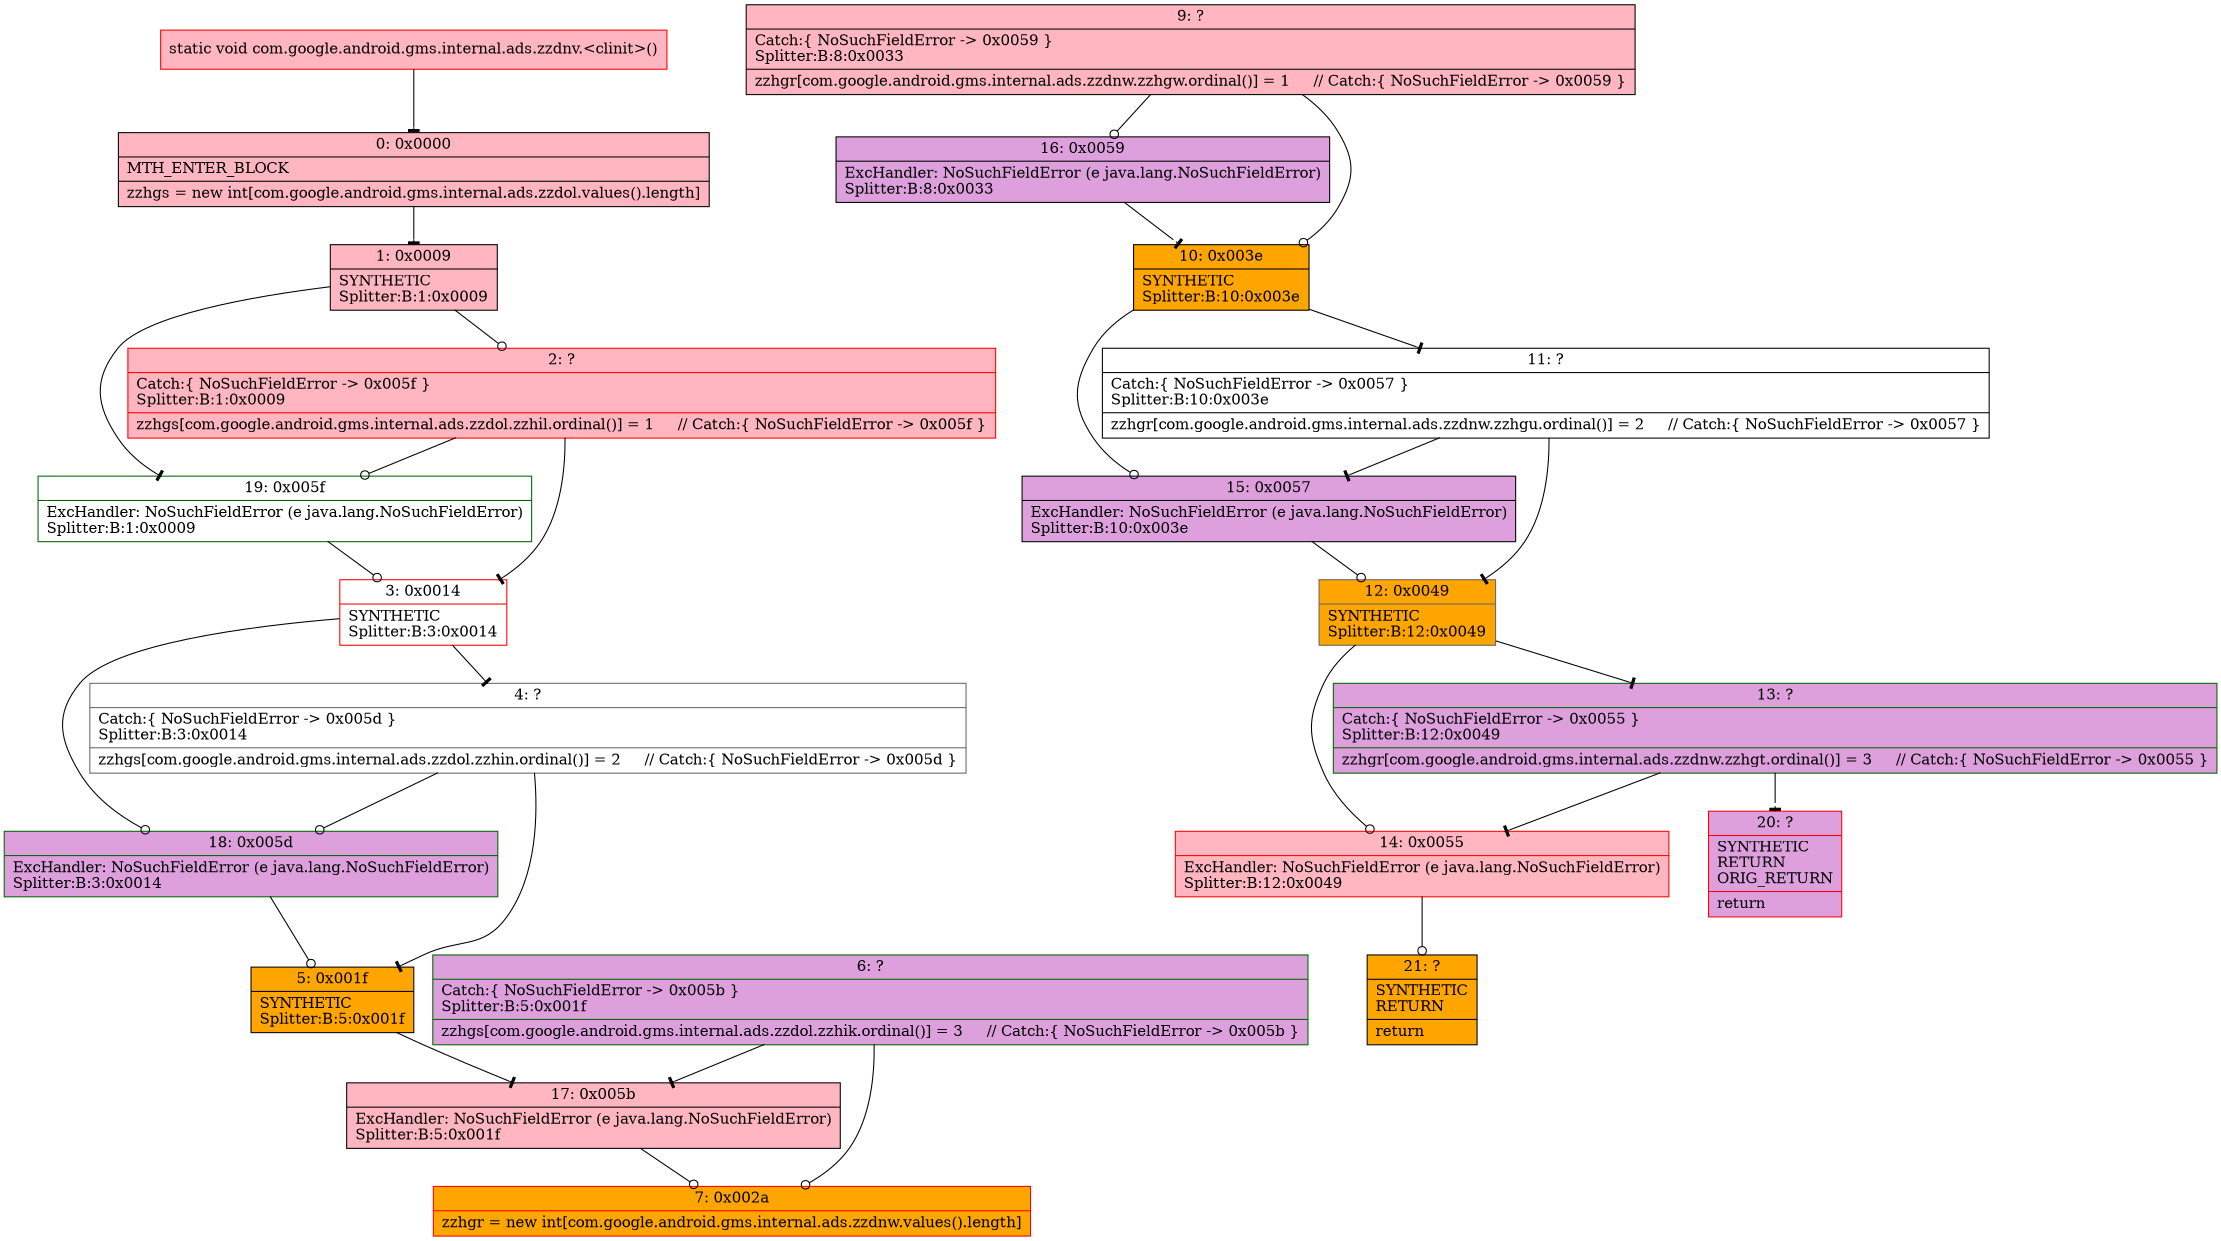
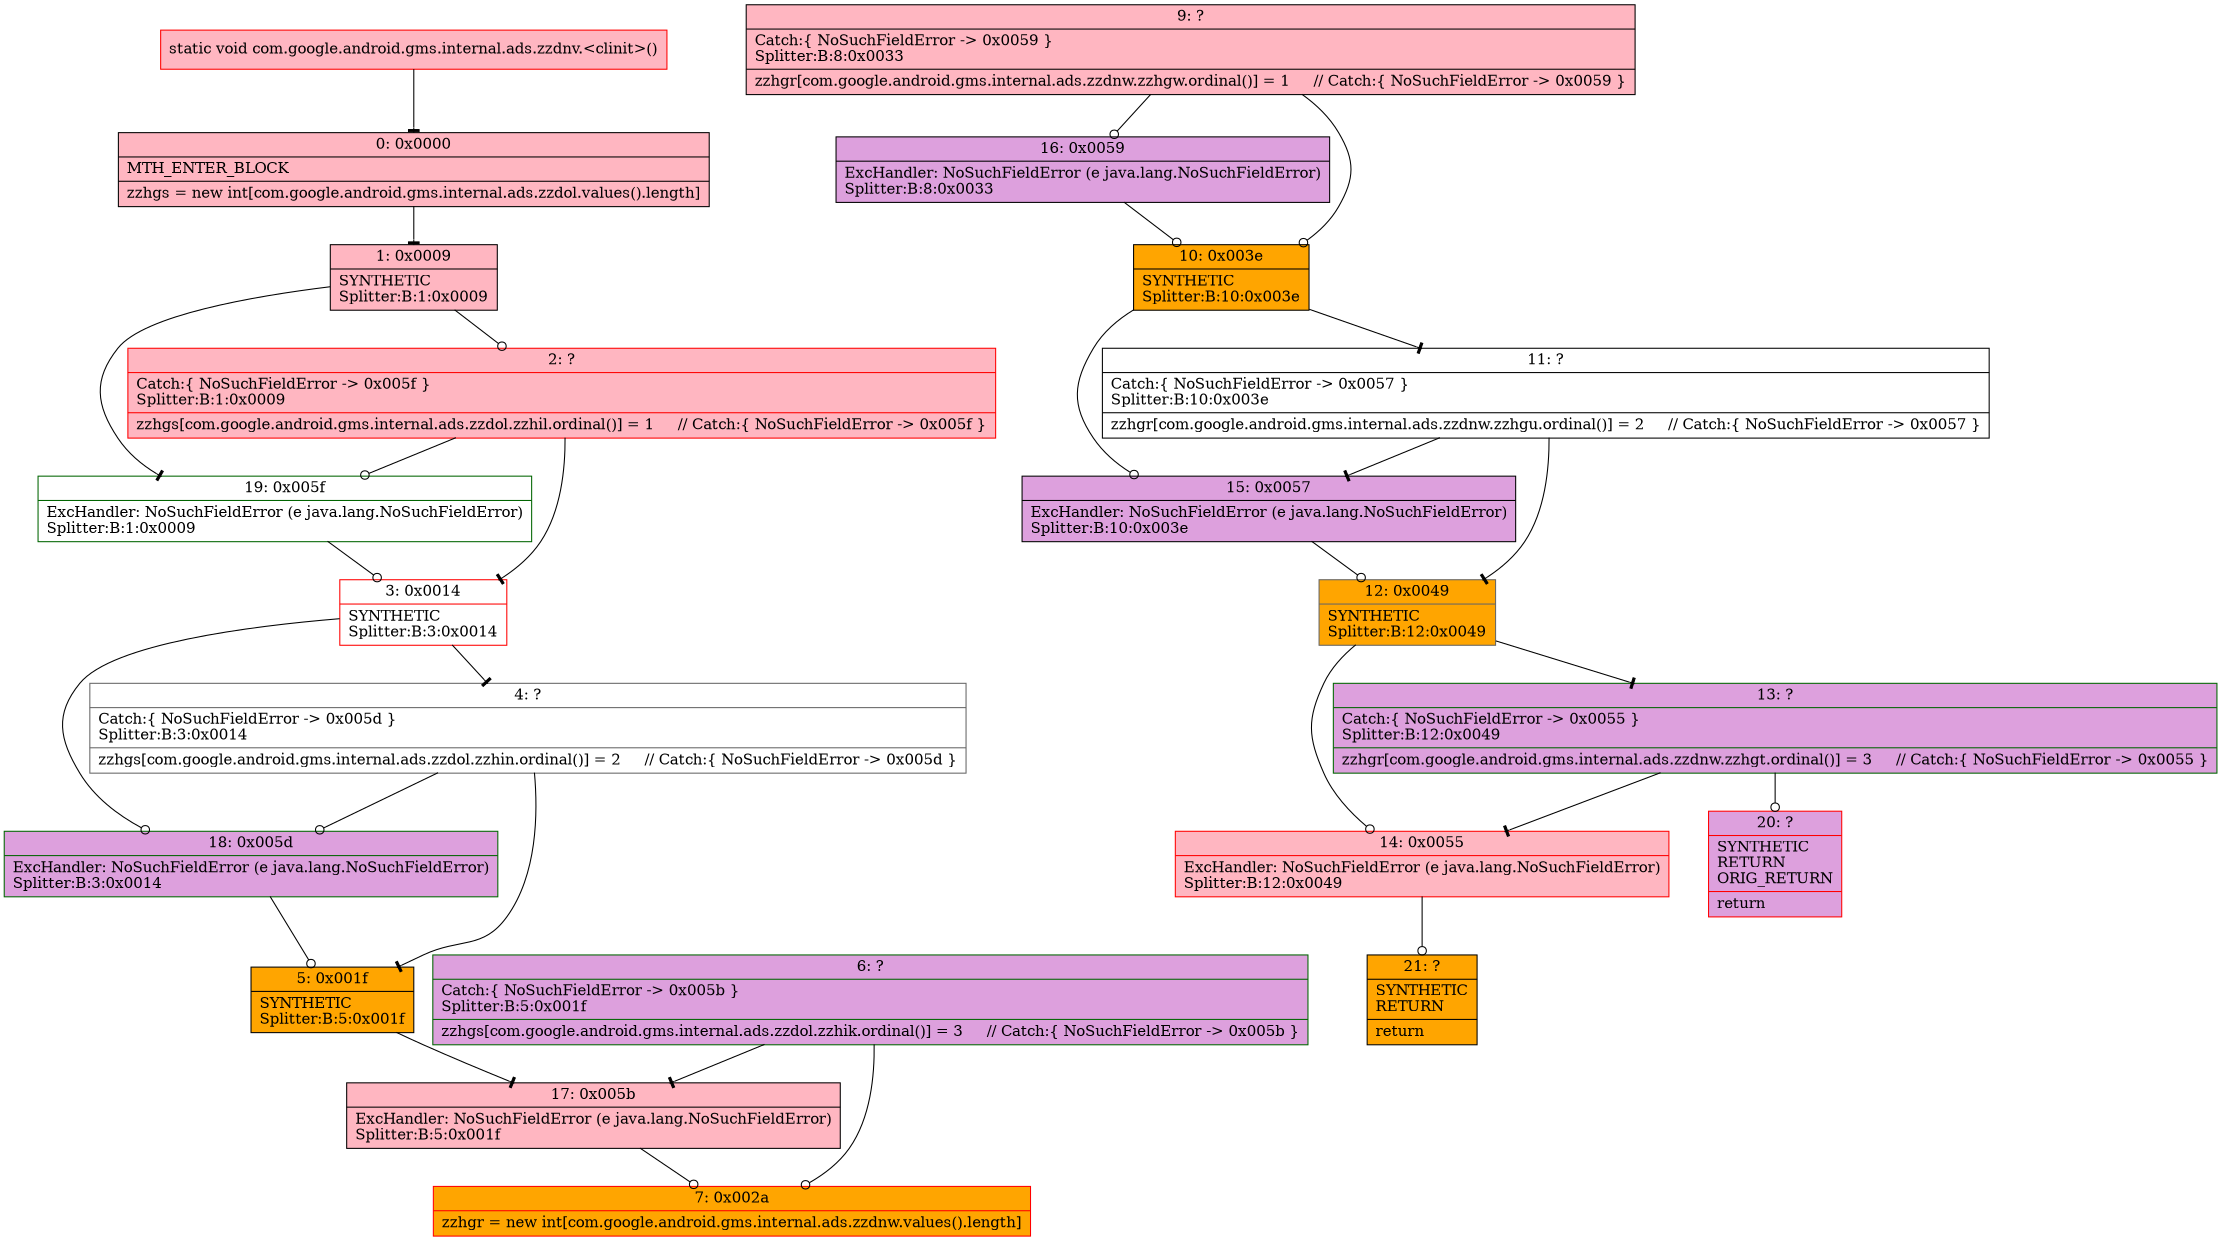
(1149, 221) -> (1149, 221)
(1775, 788) -> (1775, 788)
